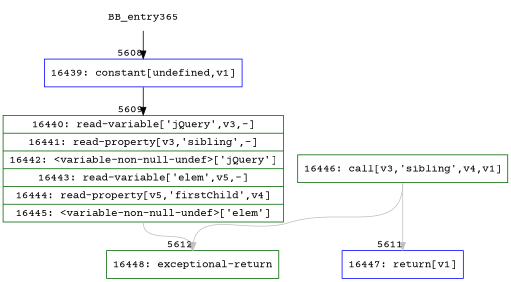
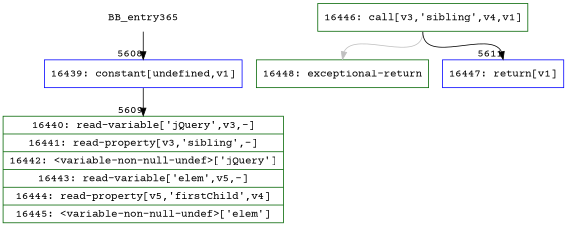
(403, 213) -> (459, 46)
(164, 236) -> none
